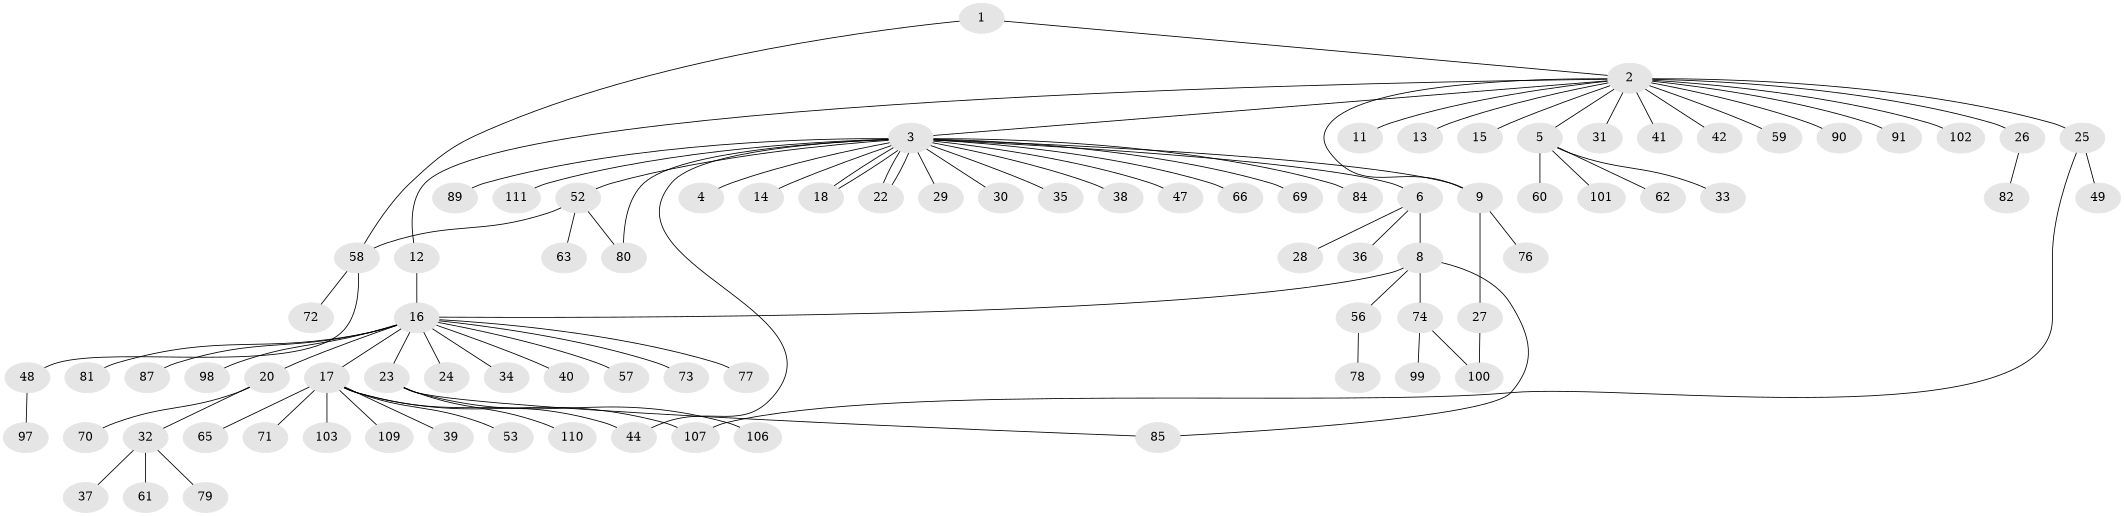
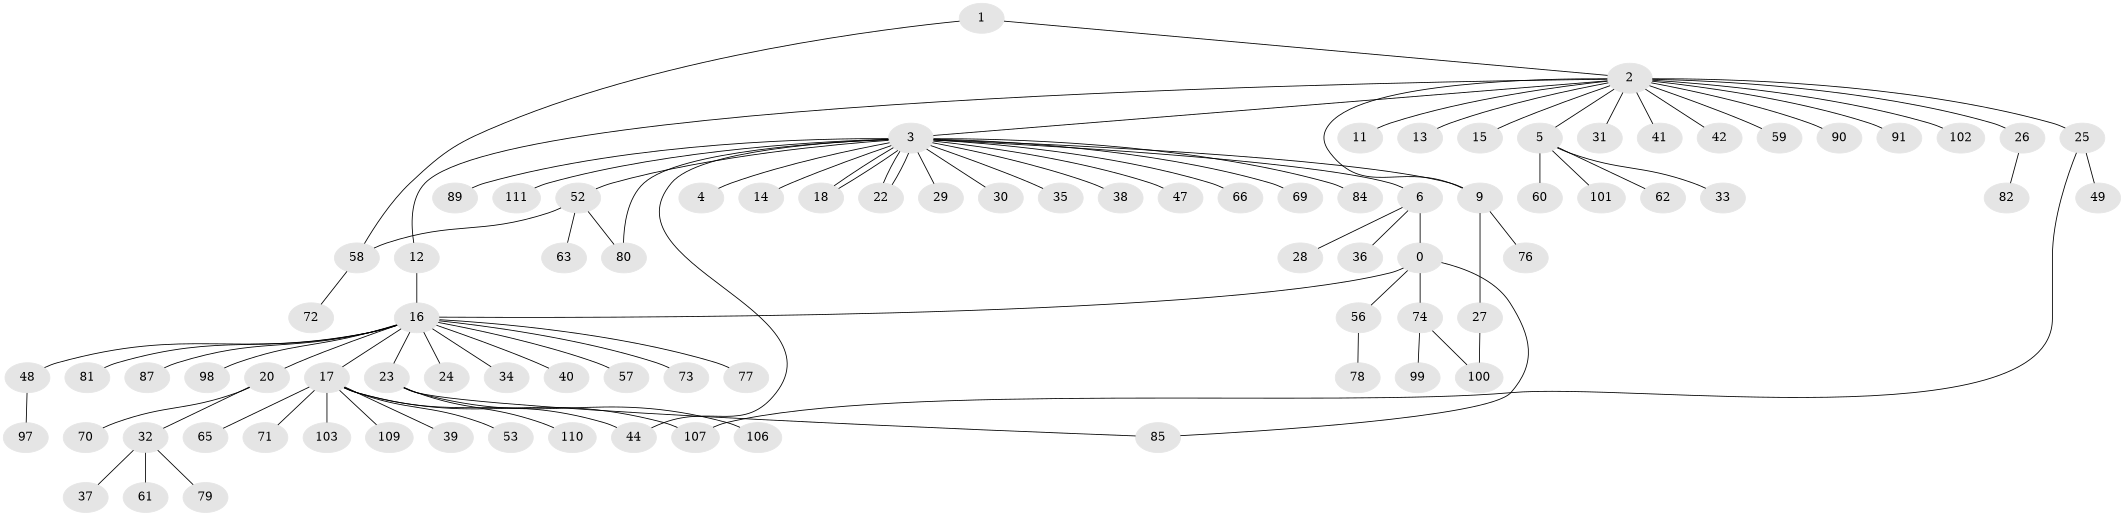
(1420, 258) -> (1420, 258)
(226, 357) -> (176, 344)
